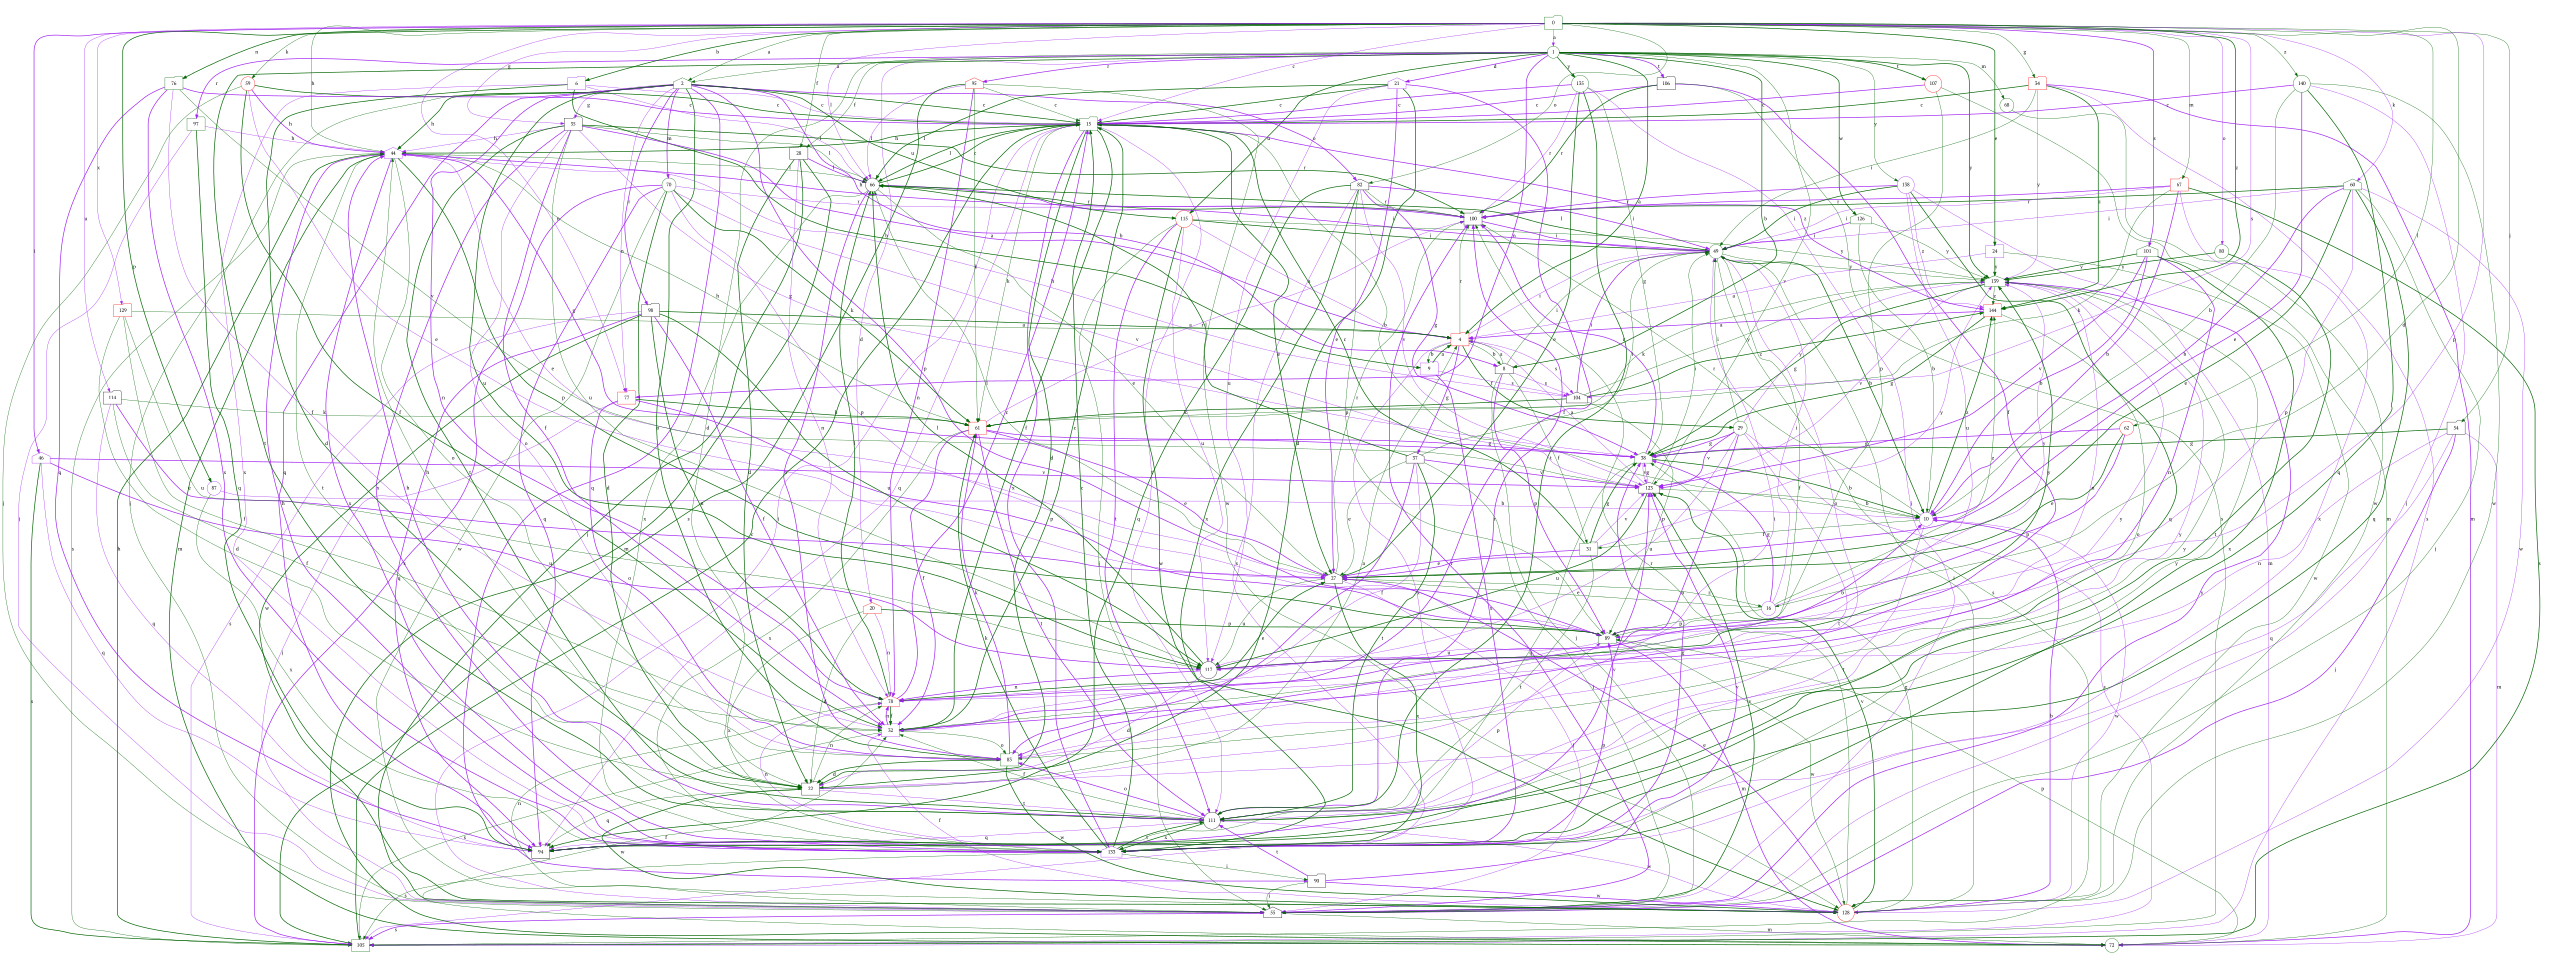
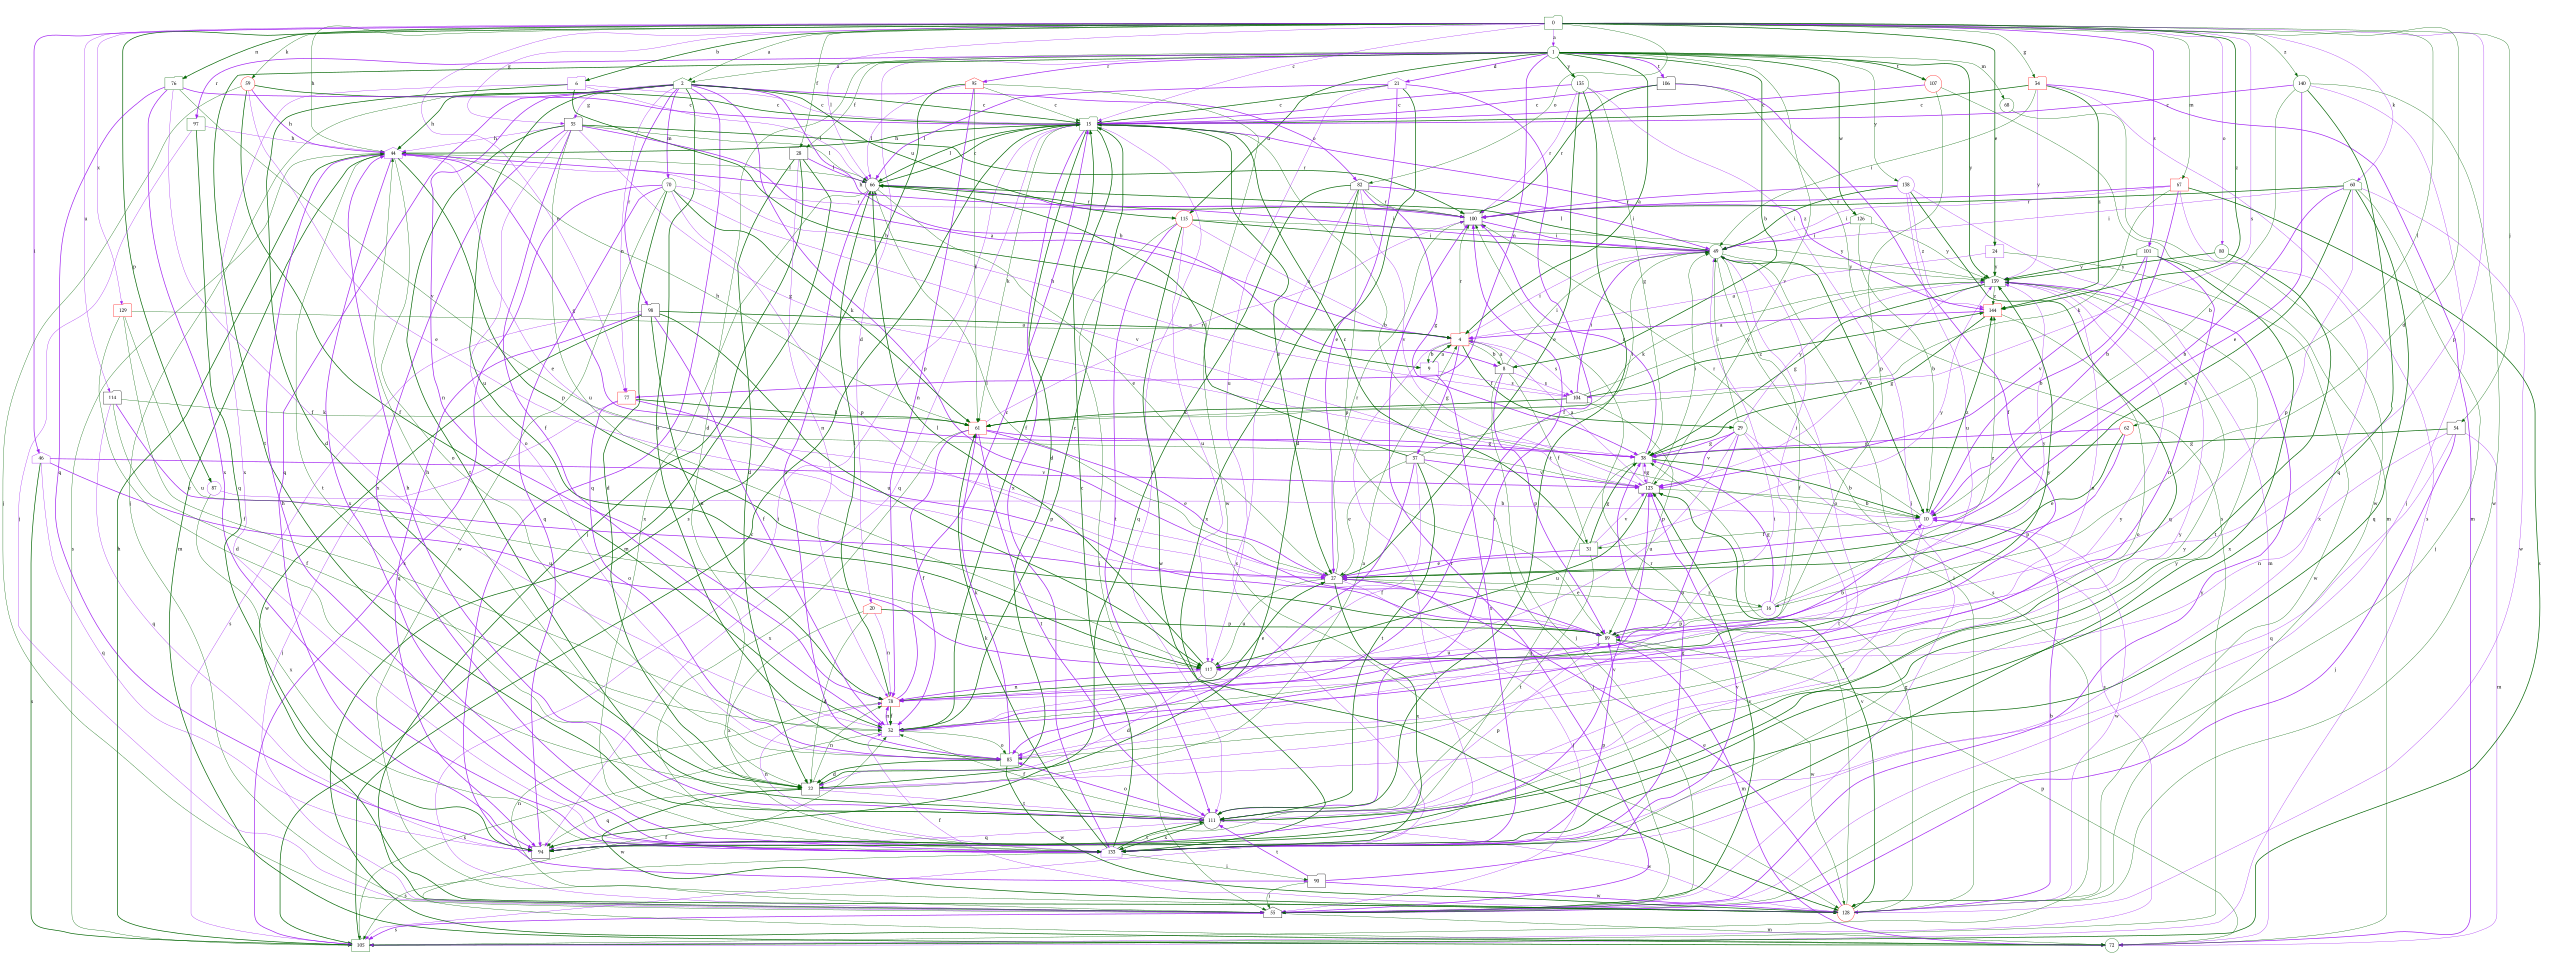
(1121, 91) -> (1121, 91)
